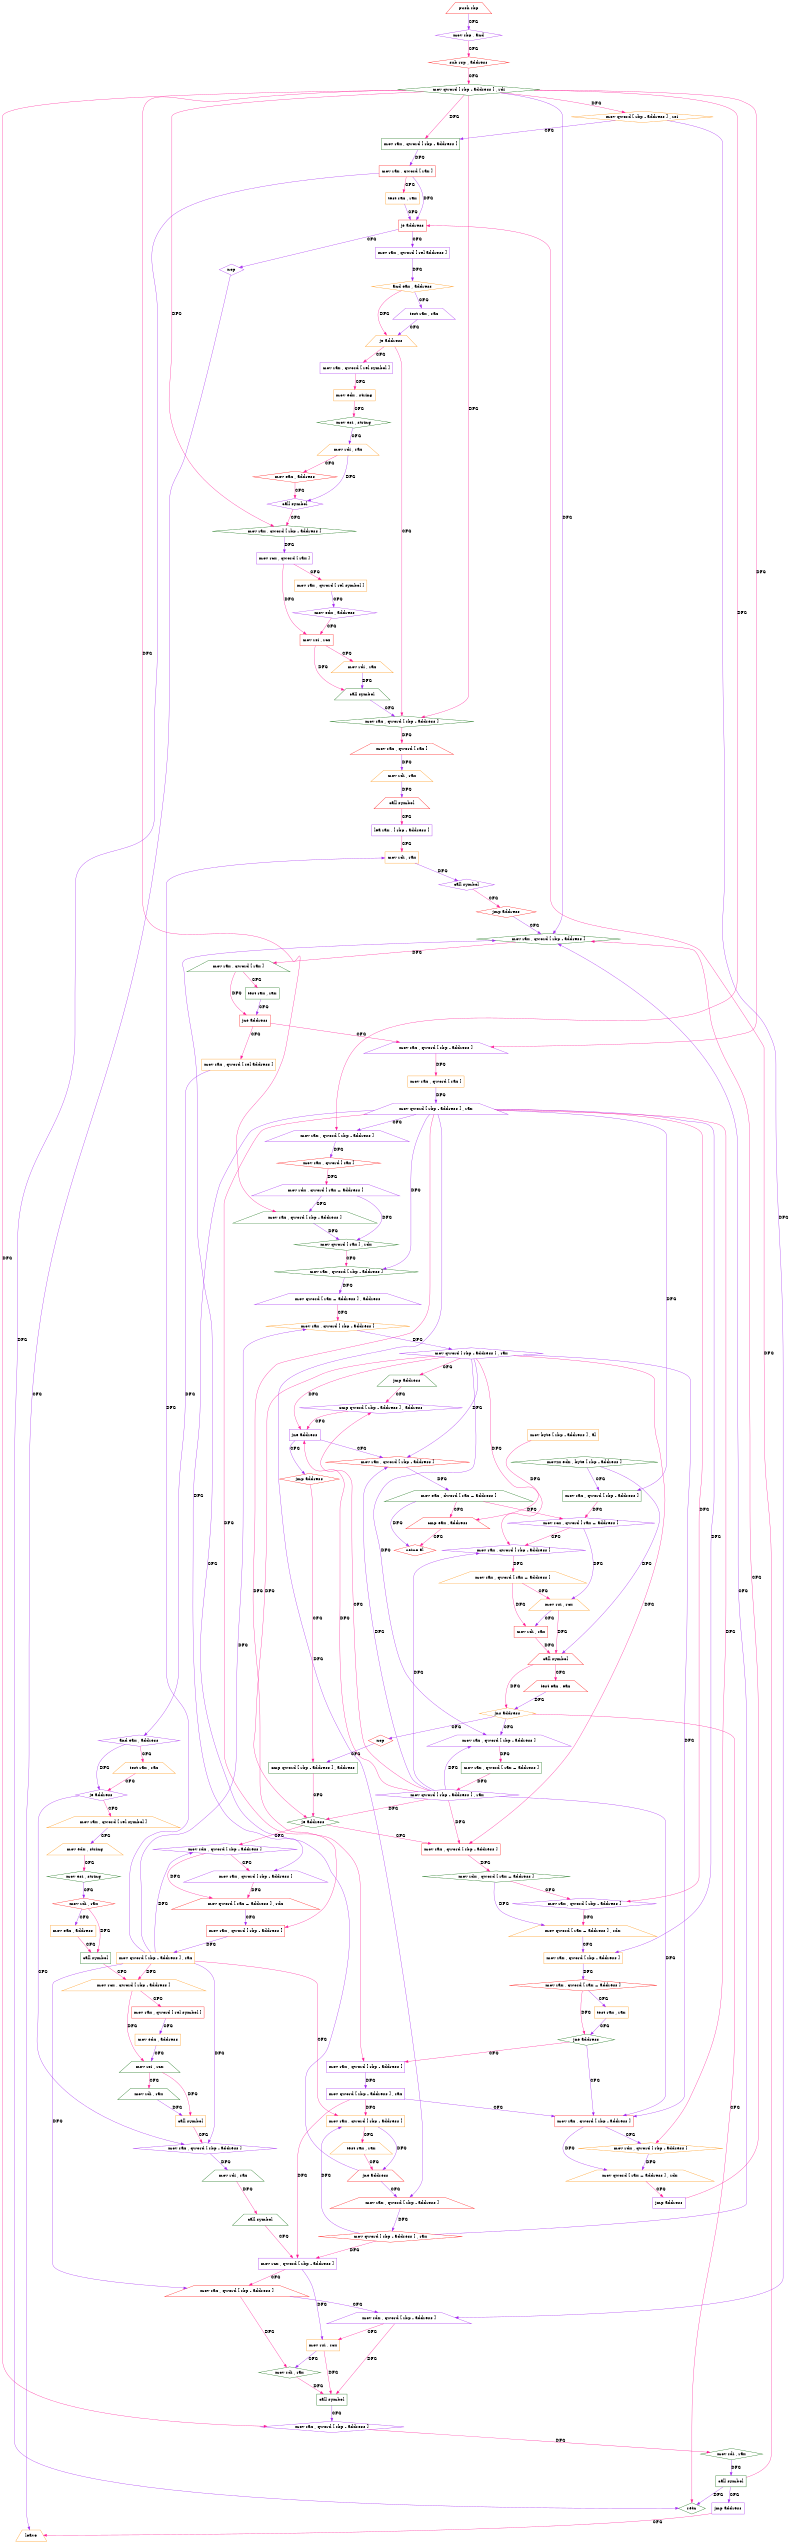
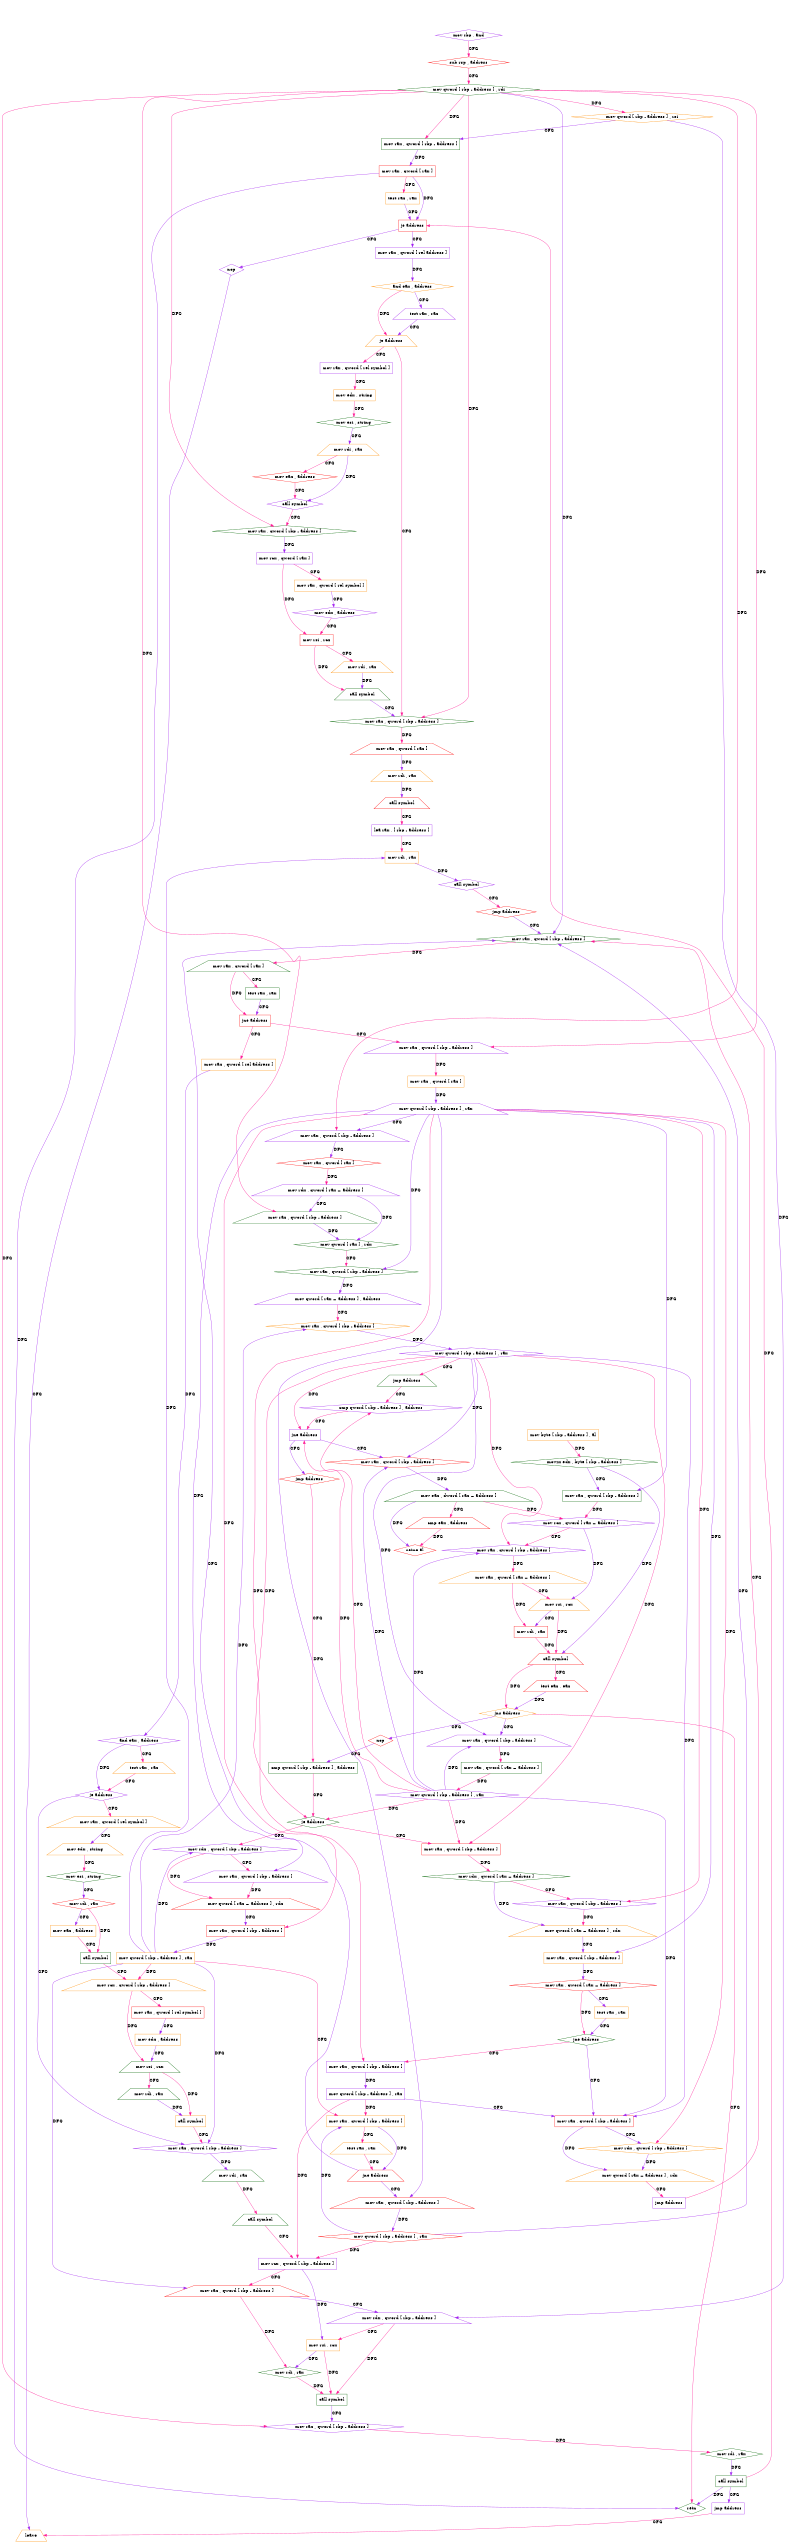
(469, 8) -> none
(529, 1484) -> (573, 1447)
(438, 1537) -> (438, 1537)
